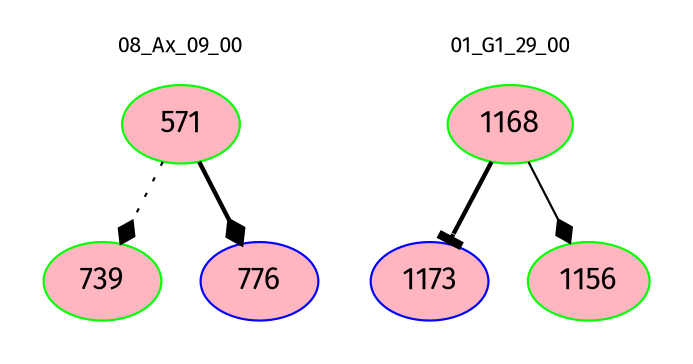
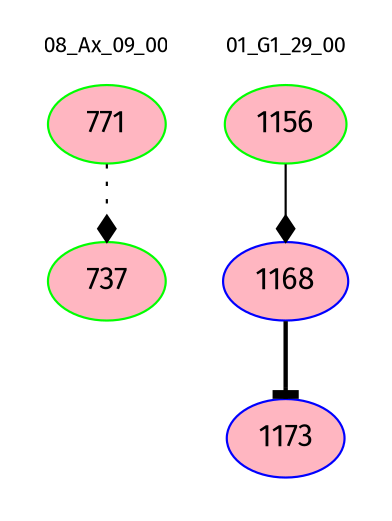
(181, 124) -> (107, 124)
(510, 124) -> (286, 281)
(543, 191) -> (286, 190)
(102, 281) -> (107, 281)
(259, 281) -> none
